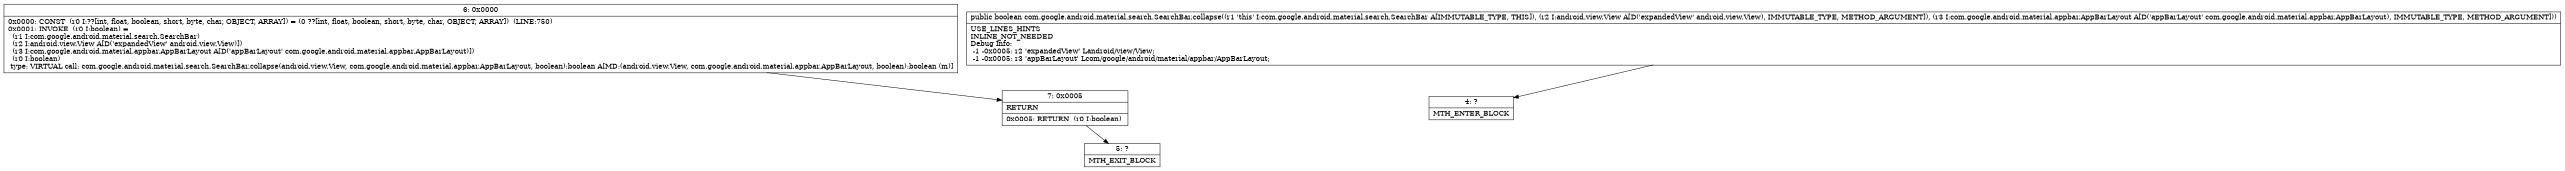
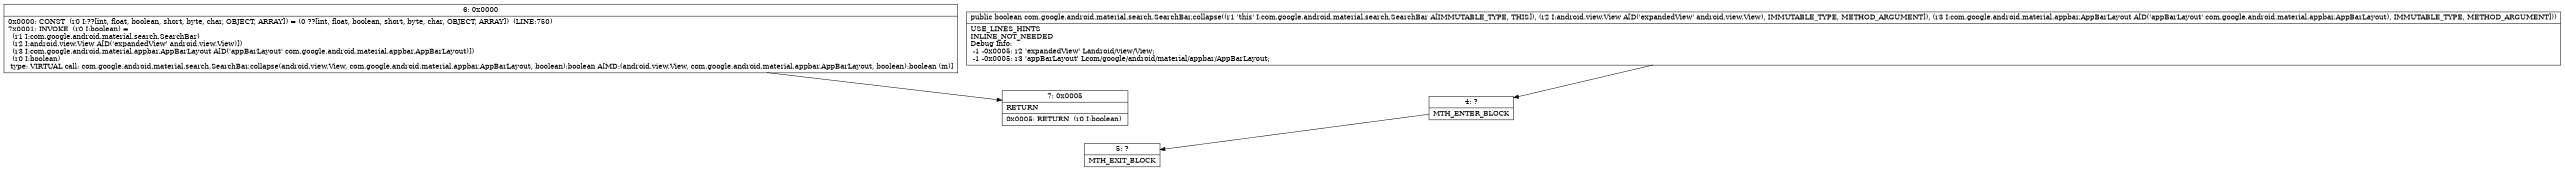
(70, 29) -> (70, 29)
(1095, 133) -> (1297, 132)
